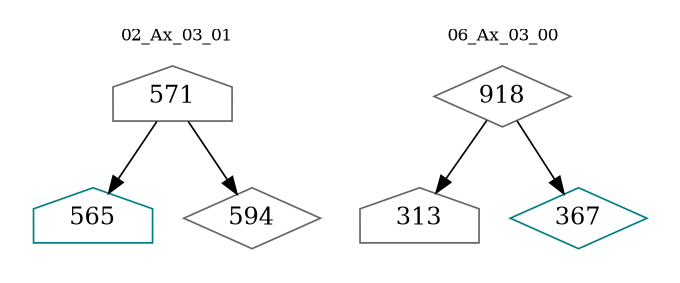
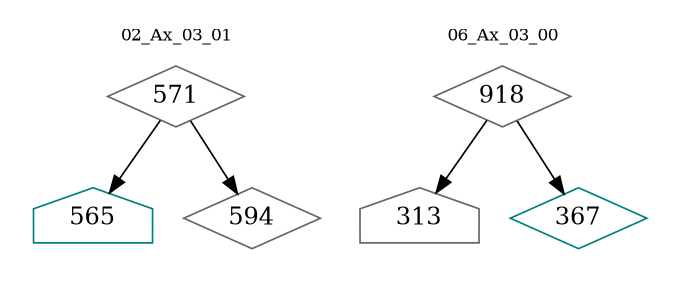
(173, 96) -> (176, 96)
